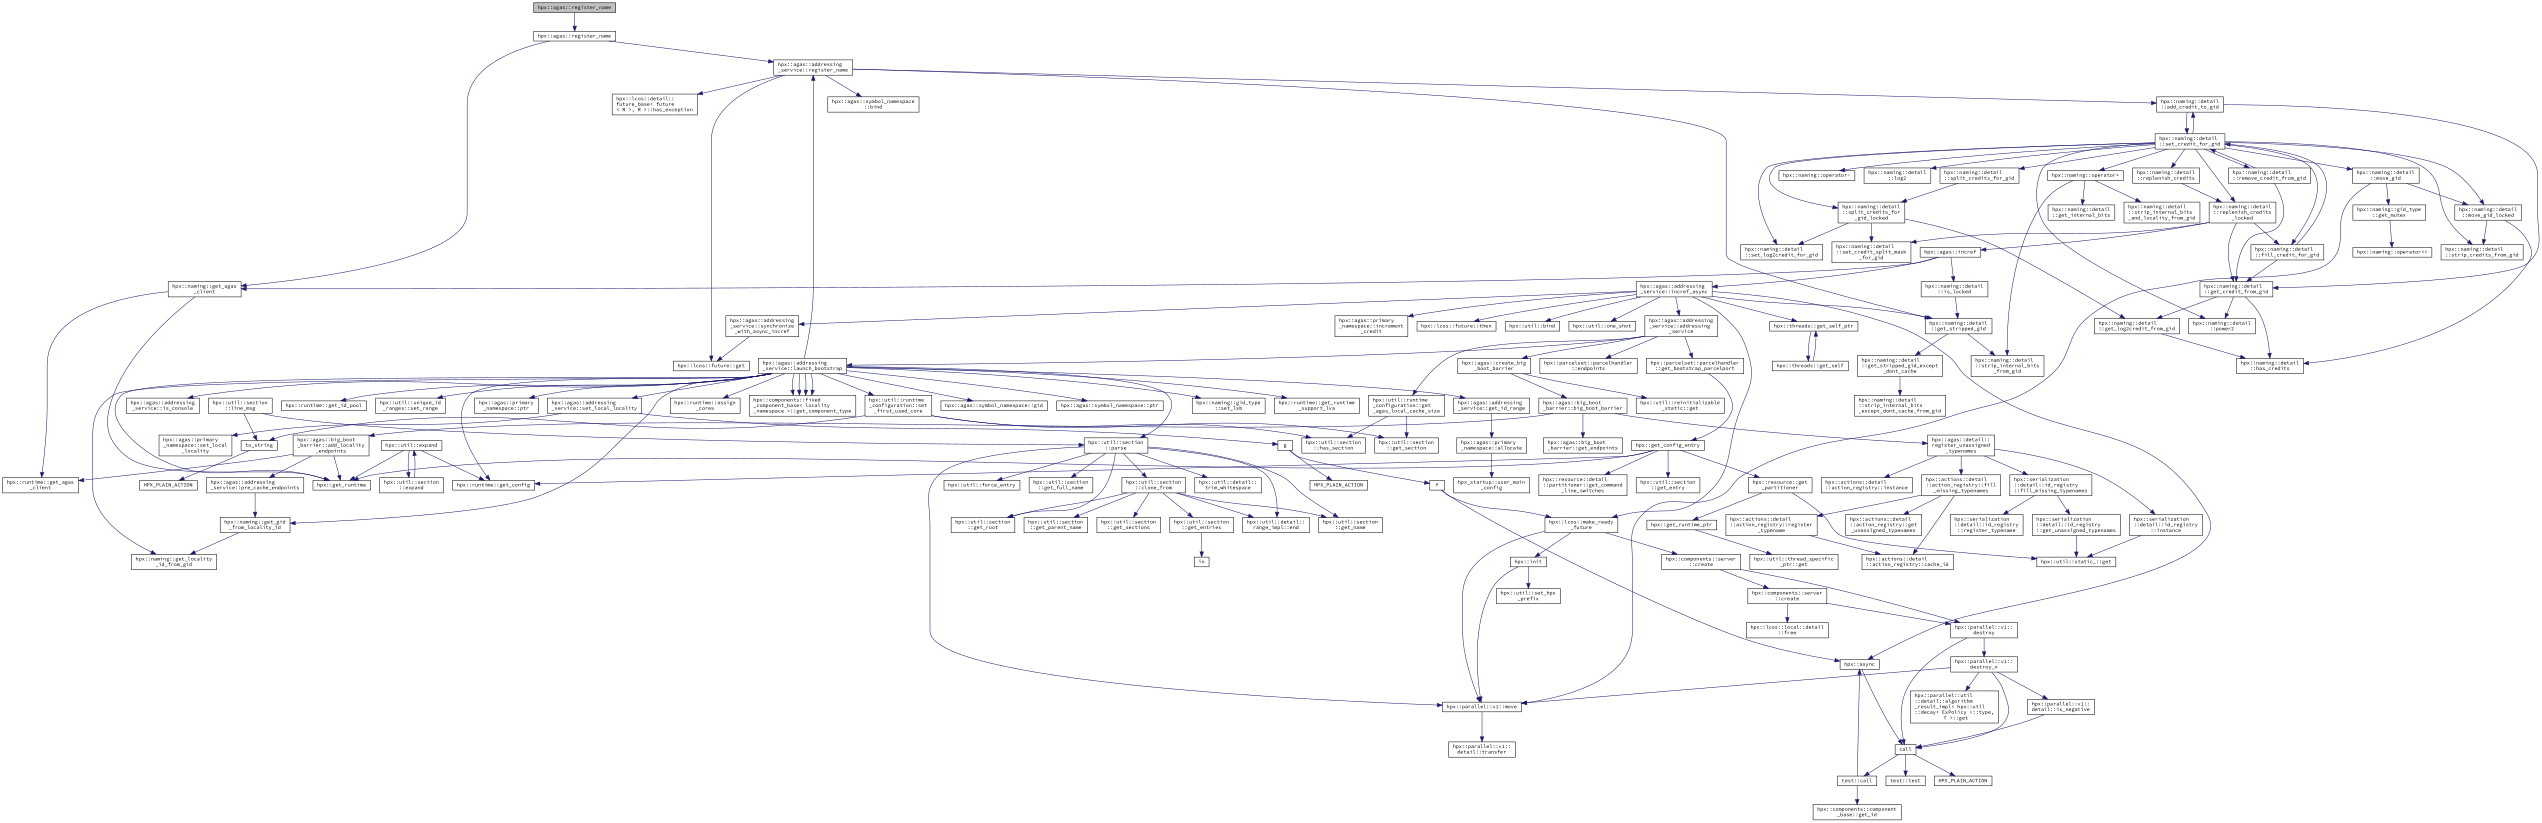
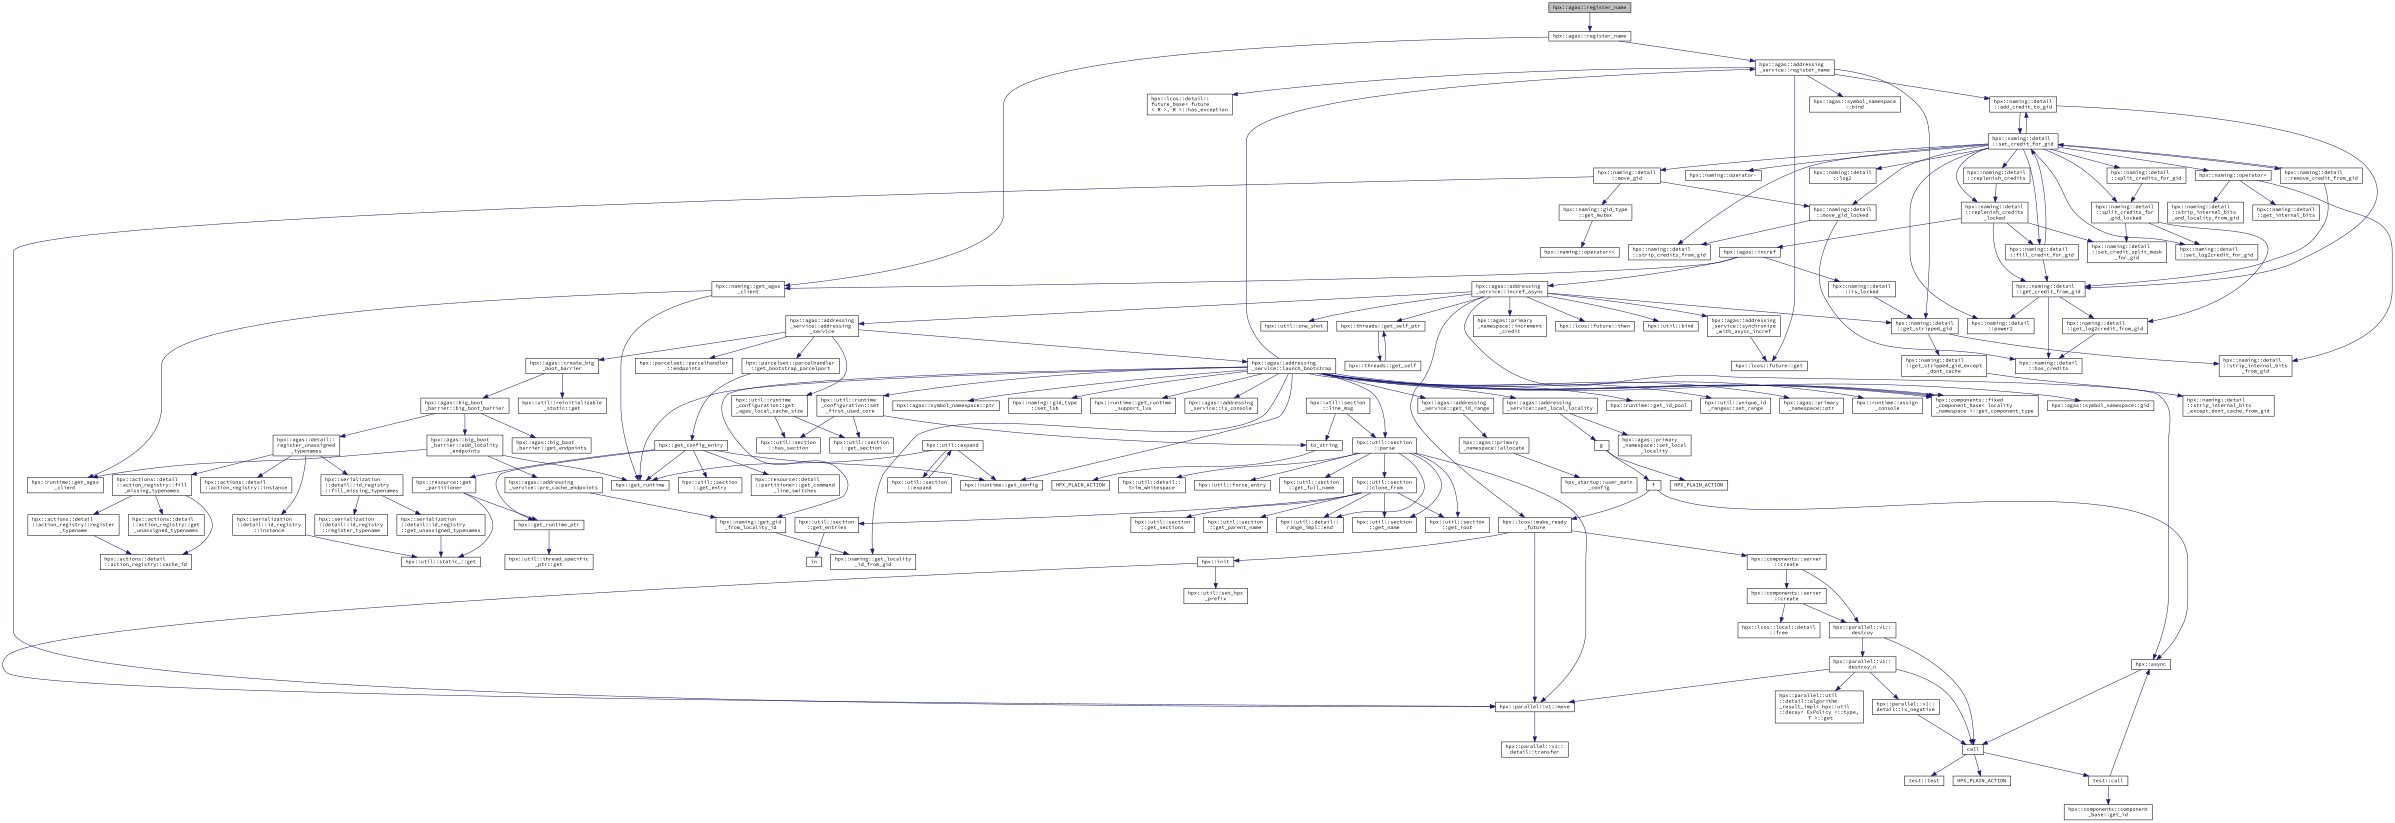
(705, 406) -> (1888, 406)
none -> (500, 475)
